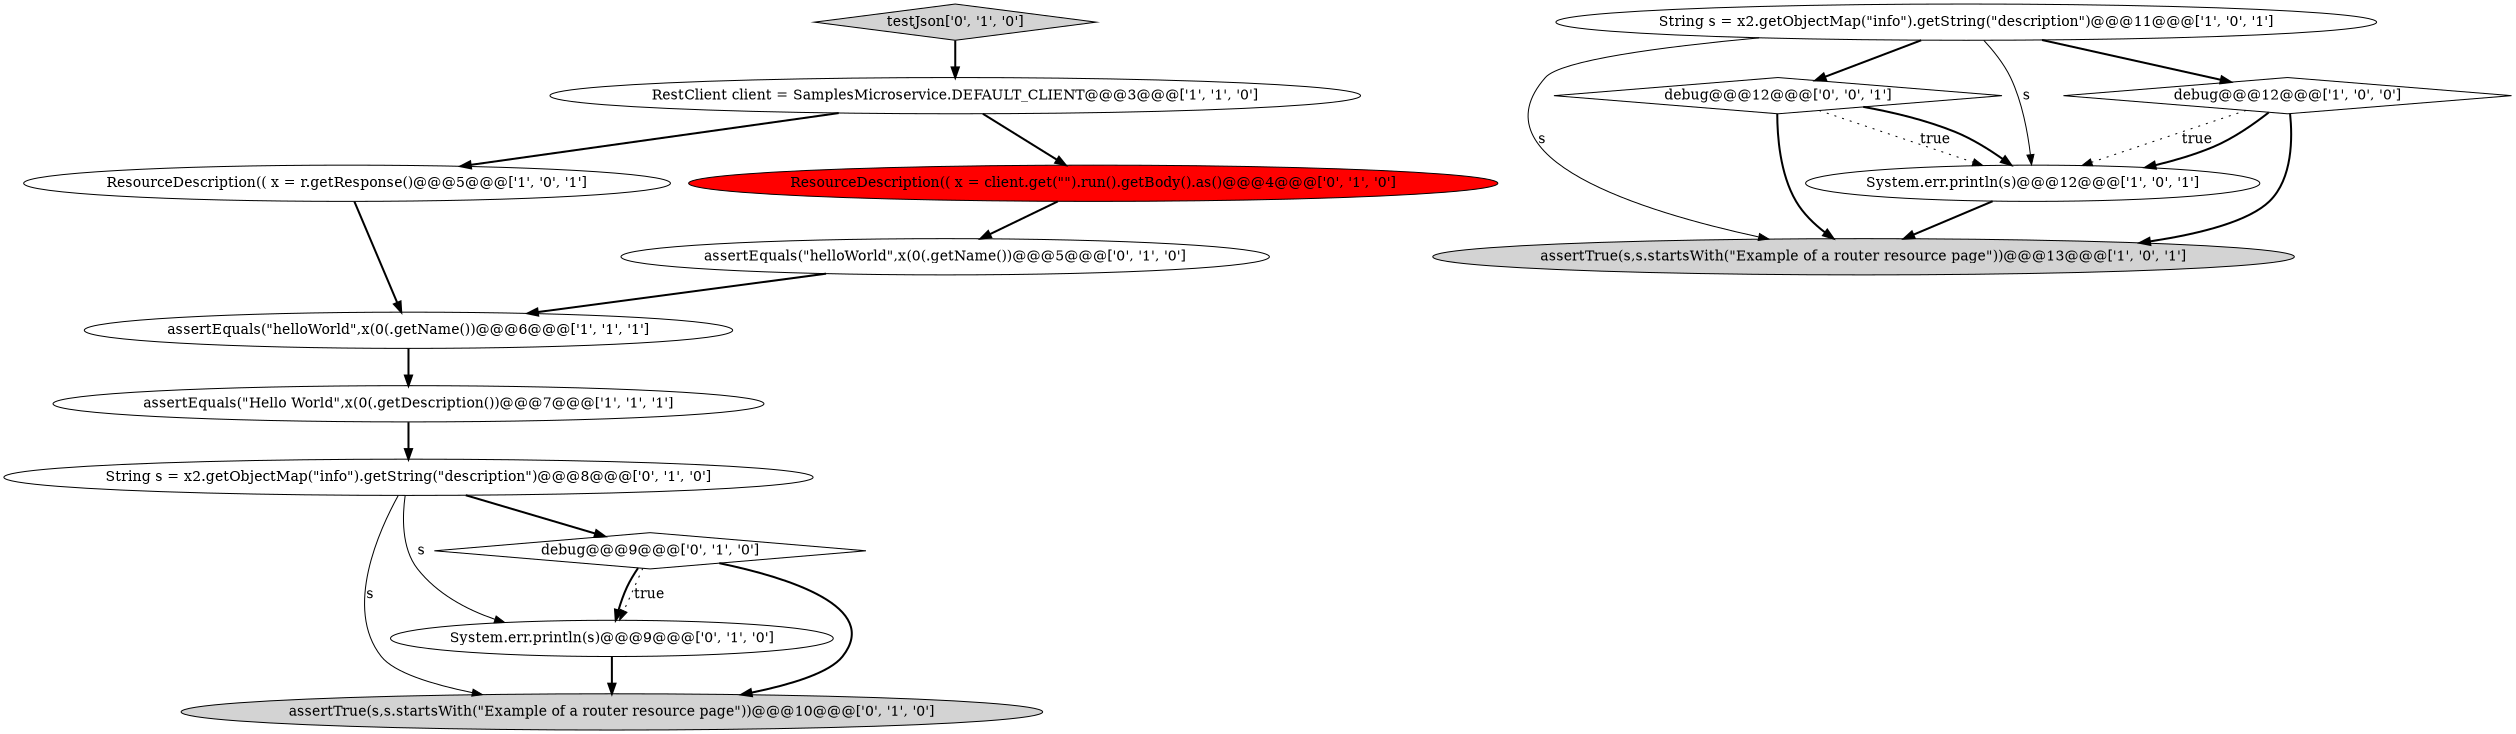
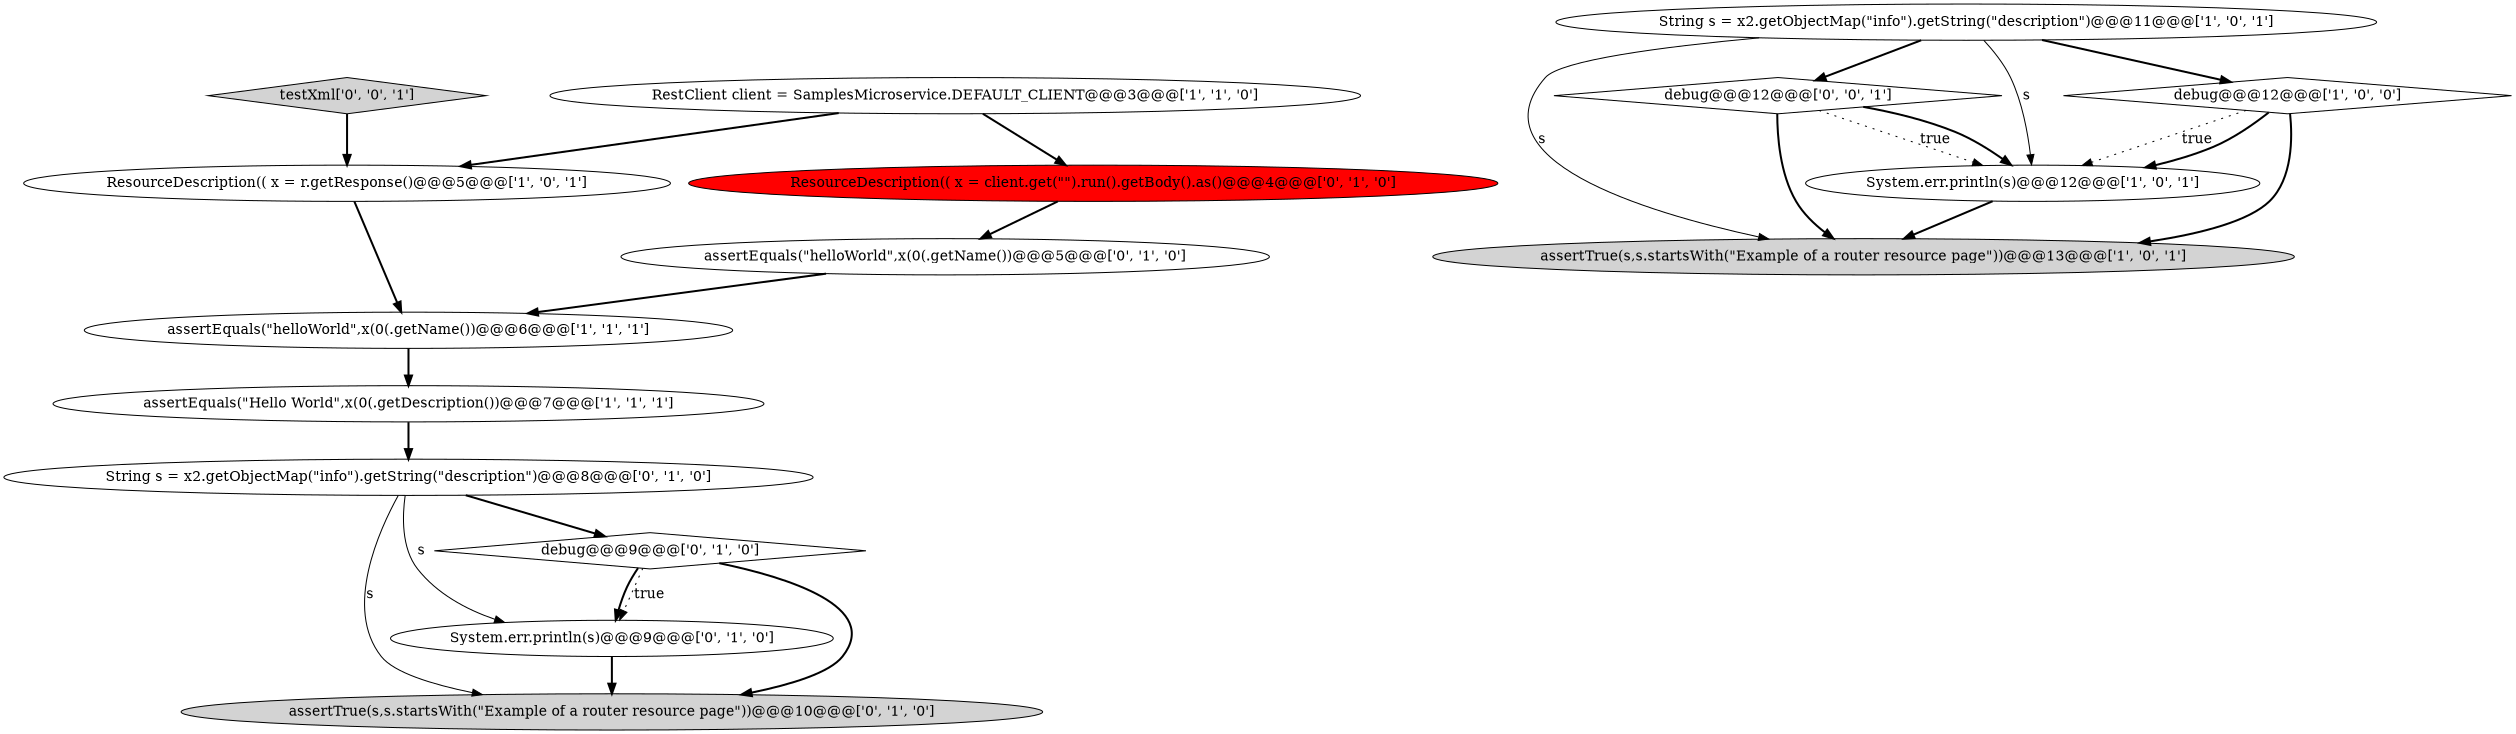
(955, 22) -> none
none -> (347, 96)
